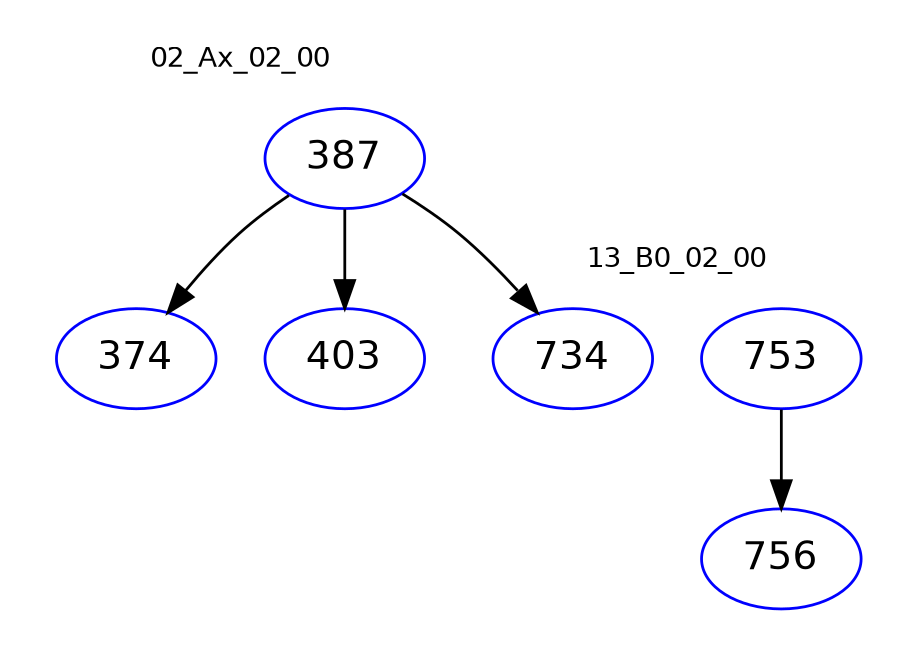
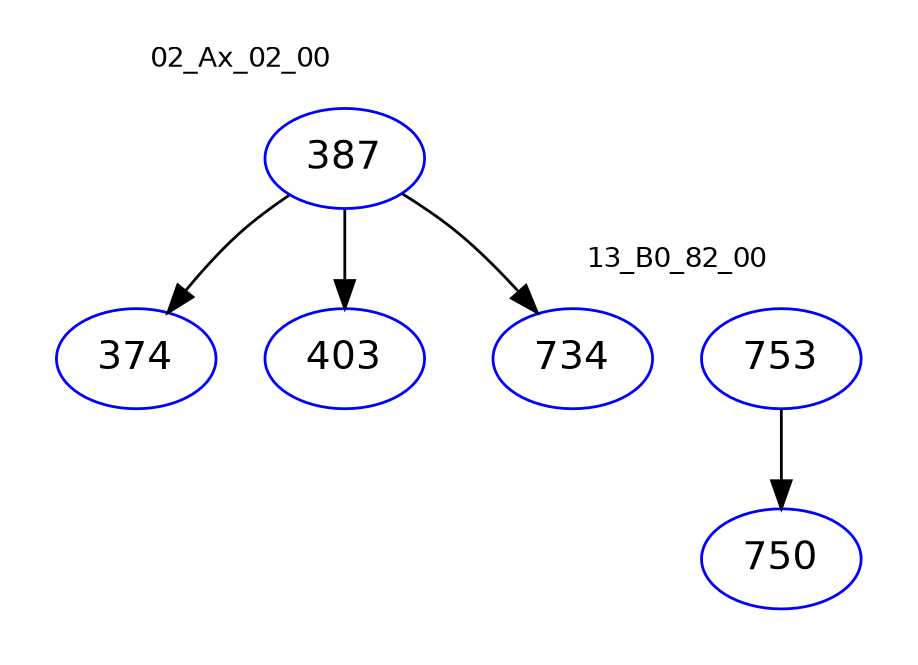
(677, 260) -> (677, 260)
(781, 559) -> (781, 559)
